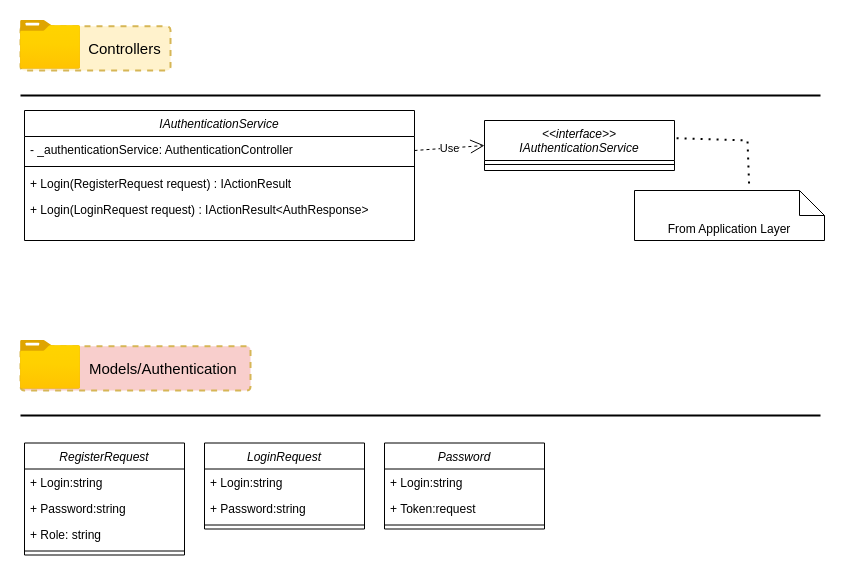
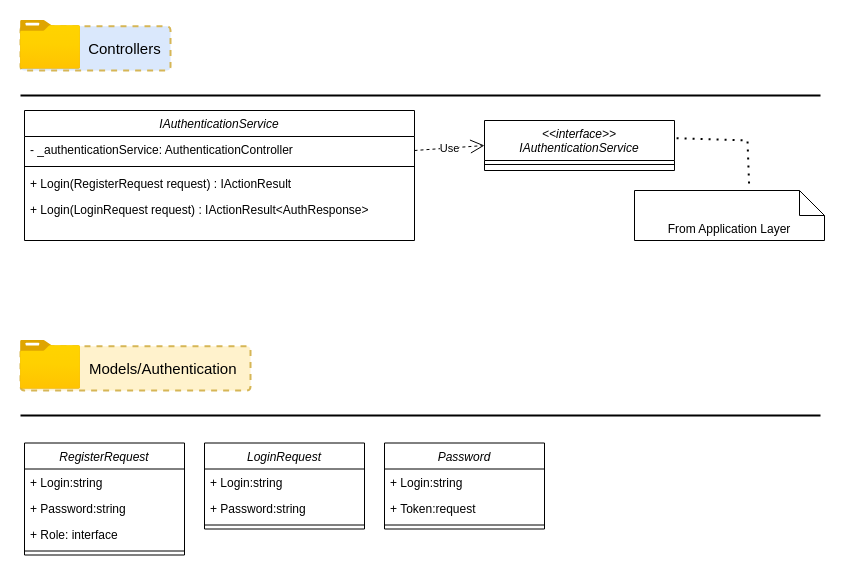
(96, 48) -> (96, 48)
(136, 368) -> (136, 368)
(69, 535) -> (79, 535)
